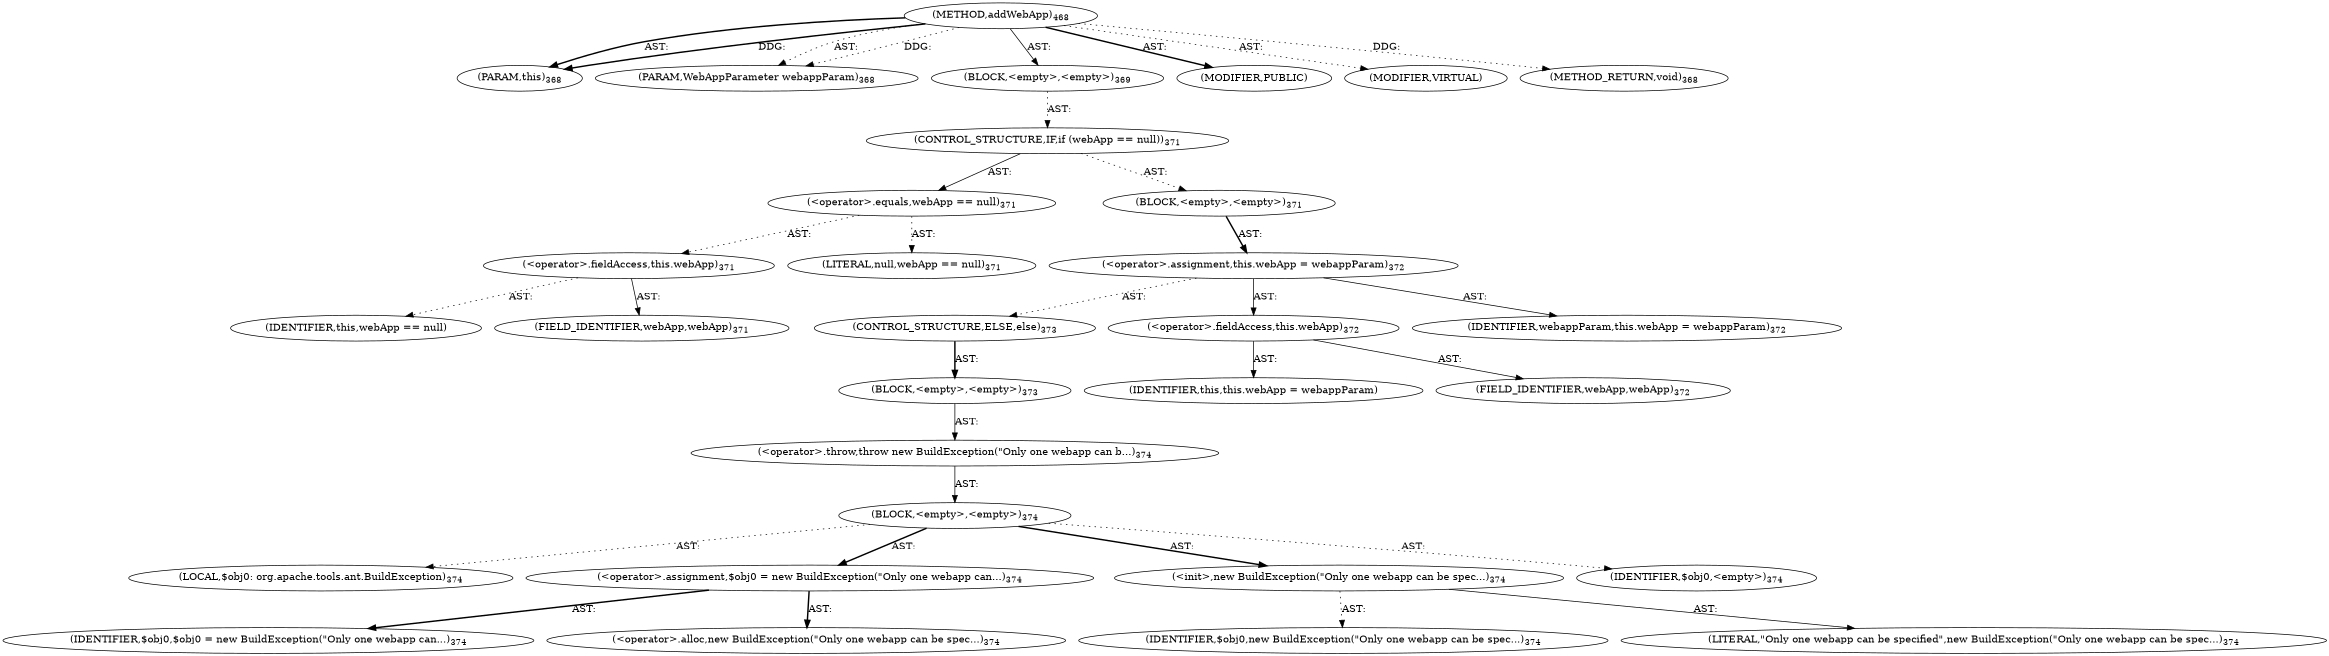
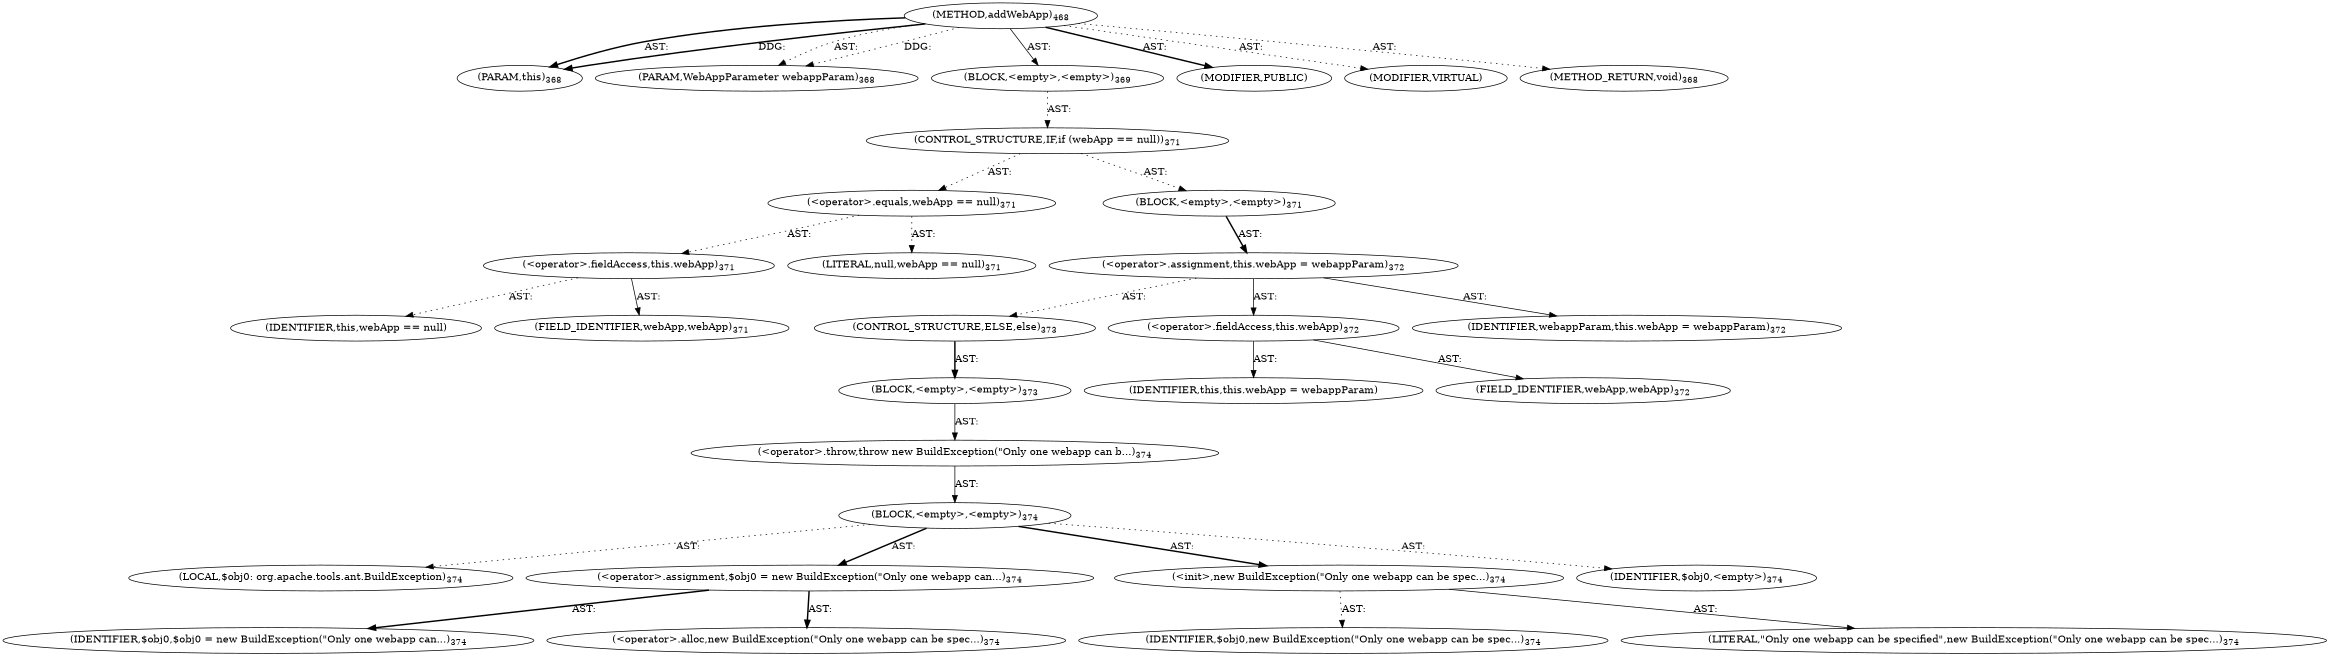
(1388, 47) -> (1386, 47)
(983, 171) -> (983, 171)
